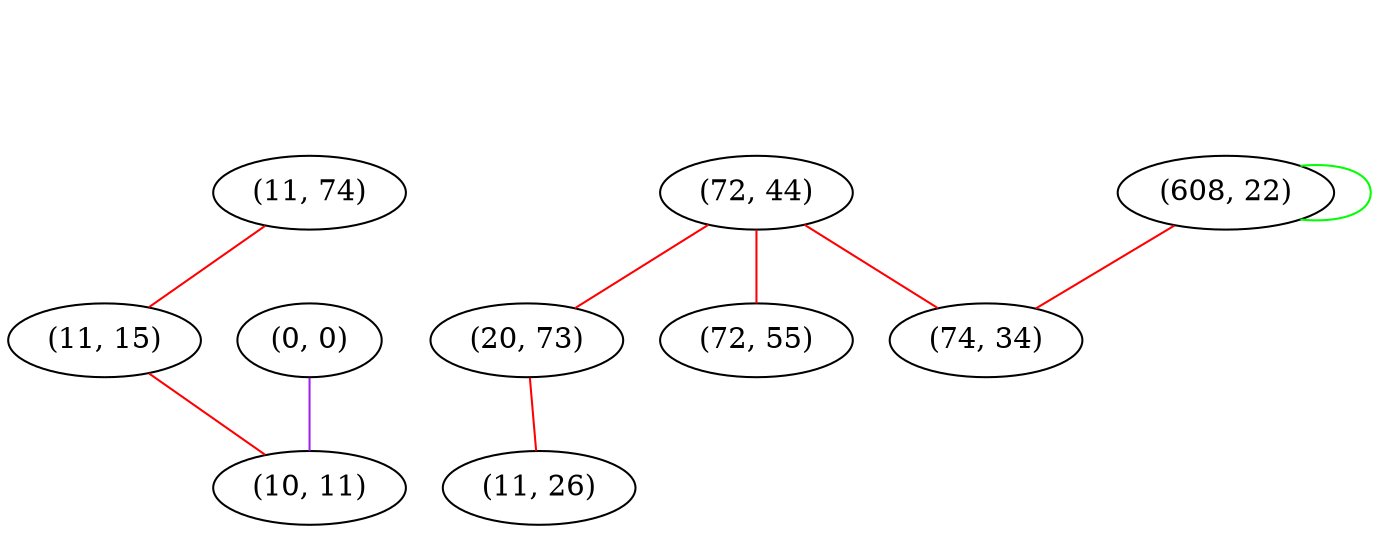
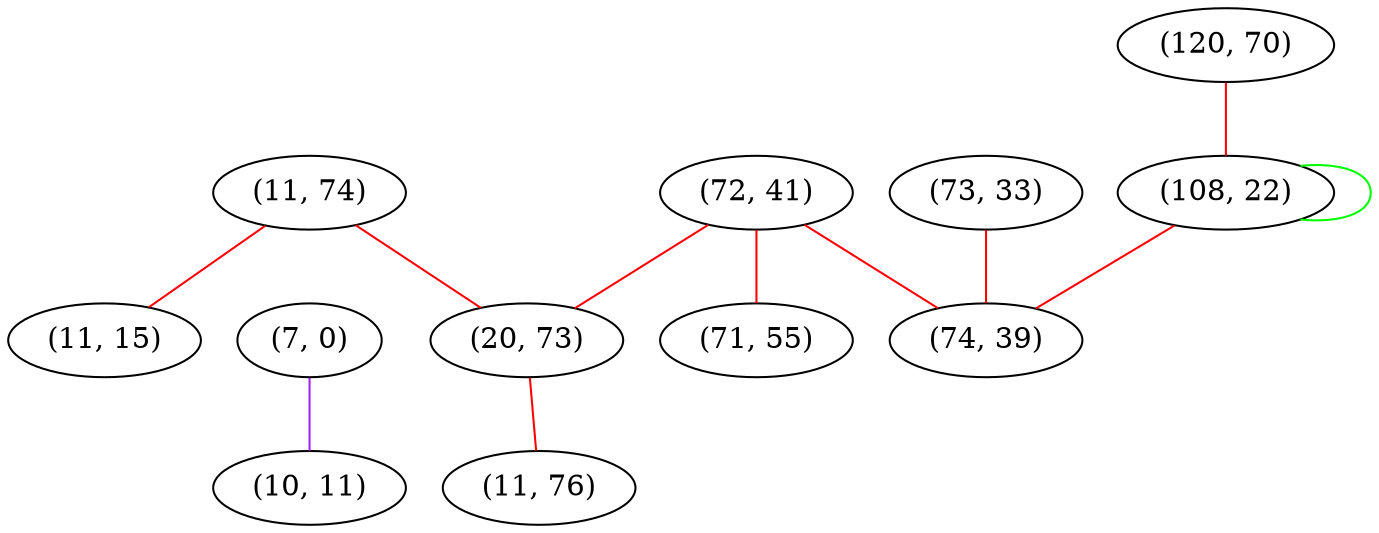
none -> (1226, 45)
(756, 193) -> (756, 193)
none -> (986, 193)
(1226, 193) -> (1226, 193)
none -> (418, 267)
(310, 340) -> (310, 340)
(756, 340) -> (756, 340)
(986, 340) -> (986, 340)
(207, 414) -> none
(539, 488) -> (539, 488)
